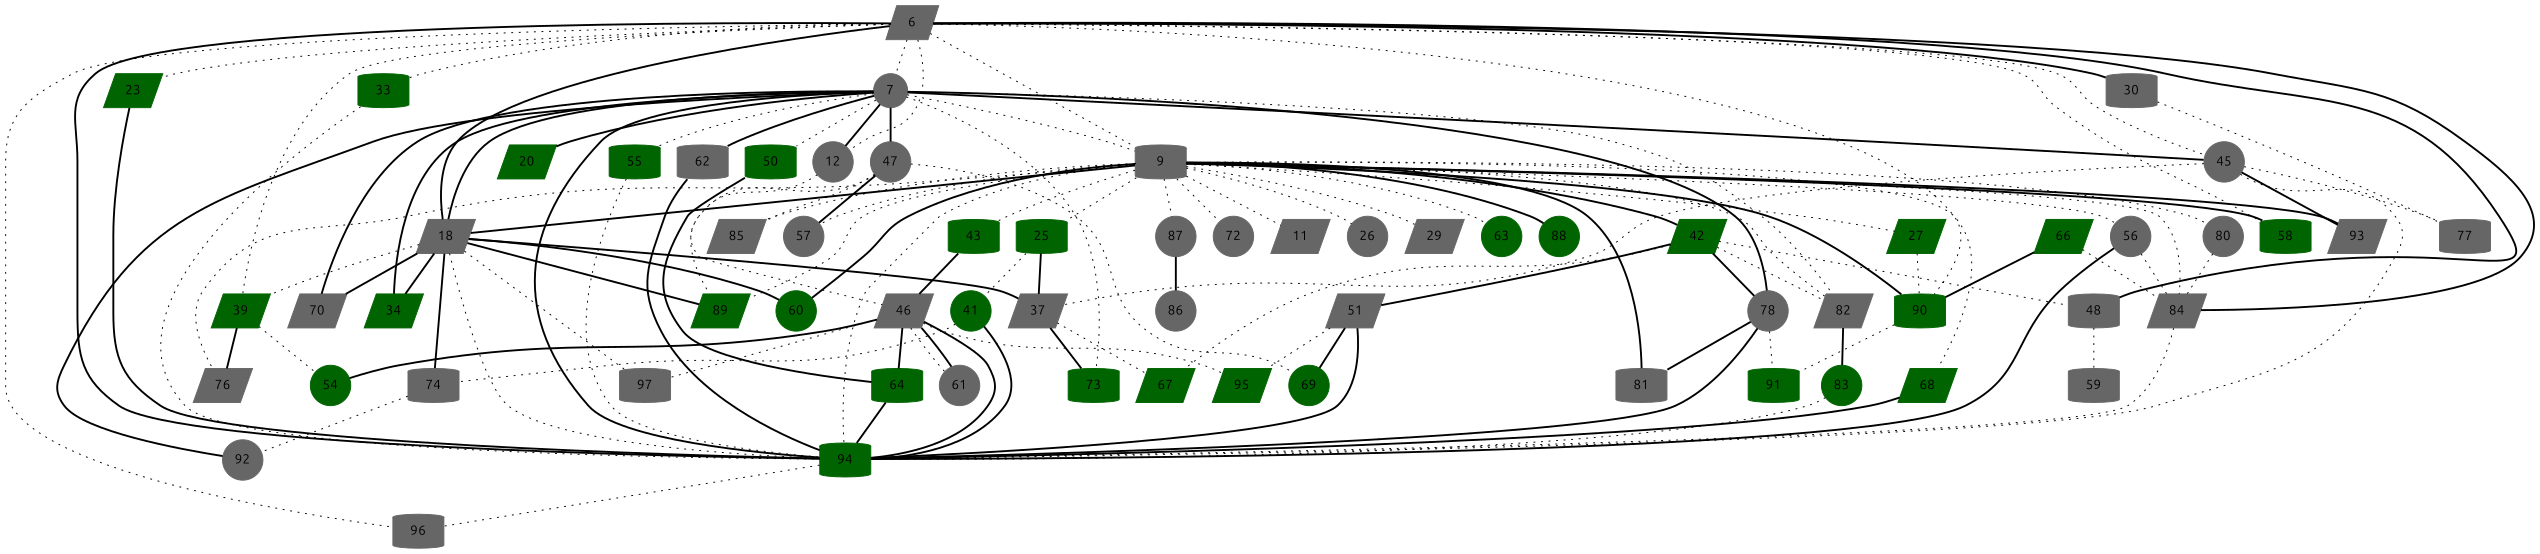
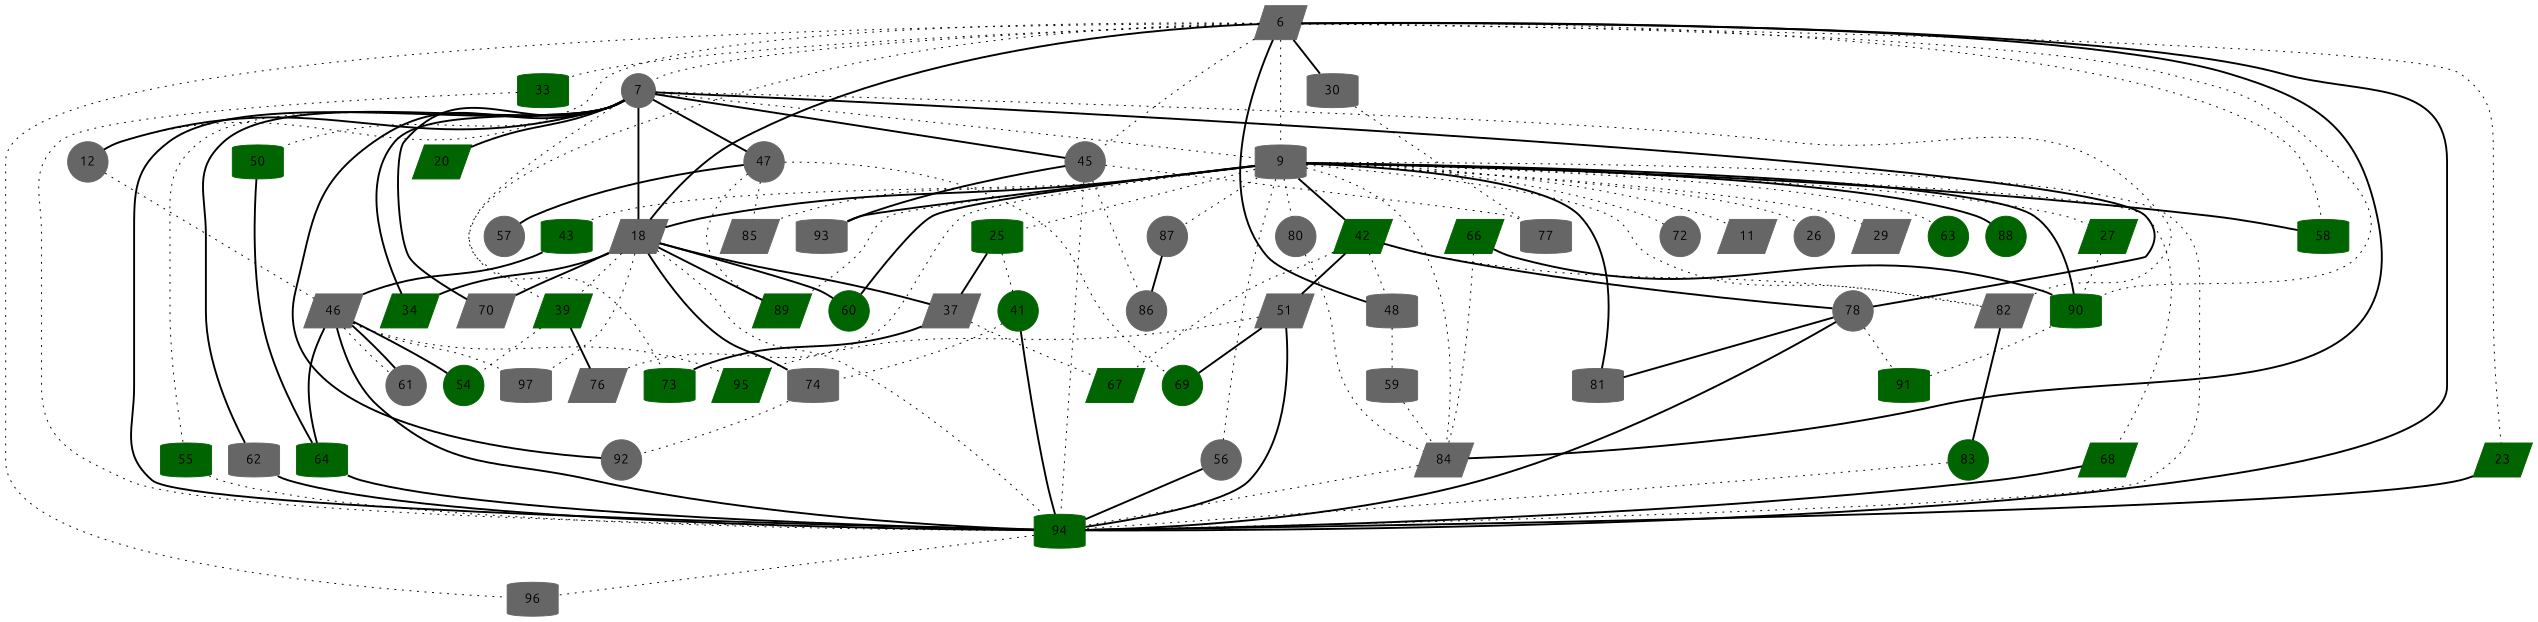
(975, 182) -> none
(1631, 231) -> (1116, 236)
(2357, 236) -> (822, 236)
(2154, 274) -> (1418, 423)
